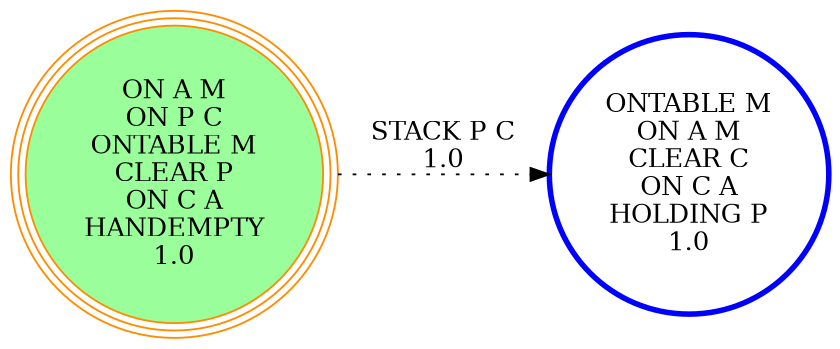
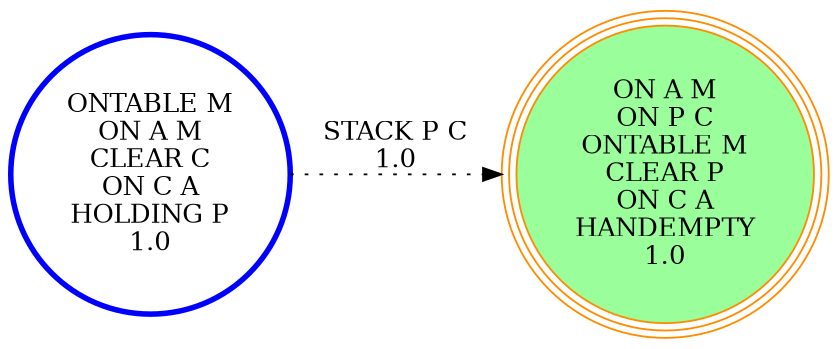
(434, 174) -> (386, 174)
